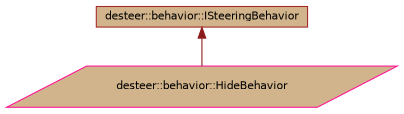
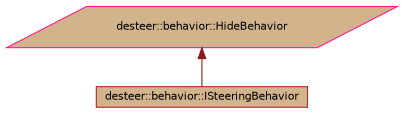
(202, 52) -> (202, 73)
